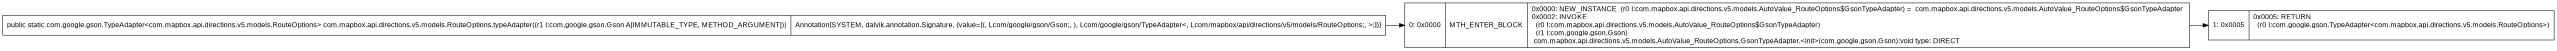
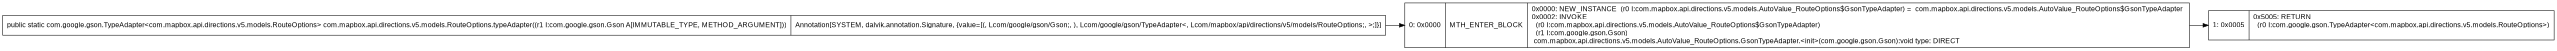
(2284, 17) -> (2284, 17)
